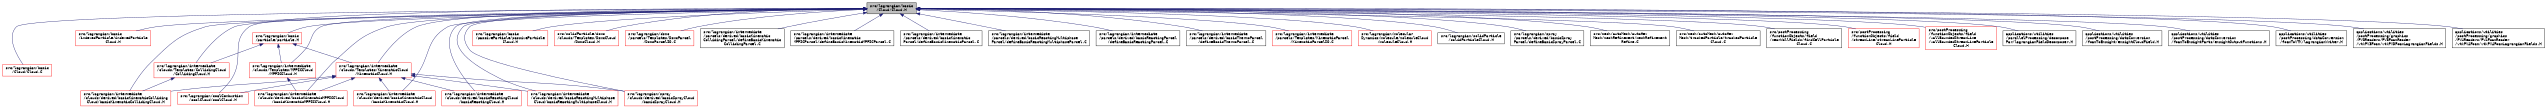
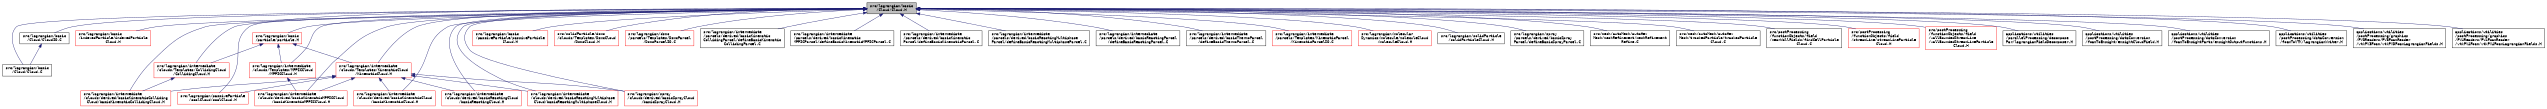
none -> (44, 38)
(27, 70) -> (27, 70)
(213, 98) -> (213, 98)
